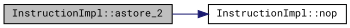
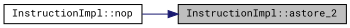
(185, 14) -> (155, 14)
